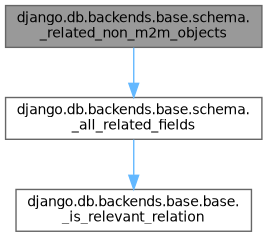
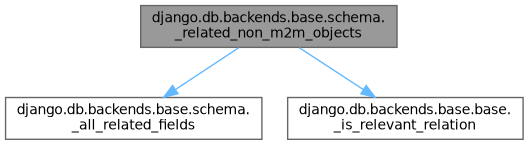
(134, 157) -> (331, 69)
